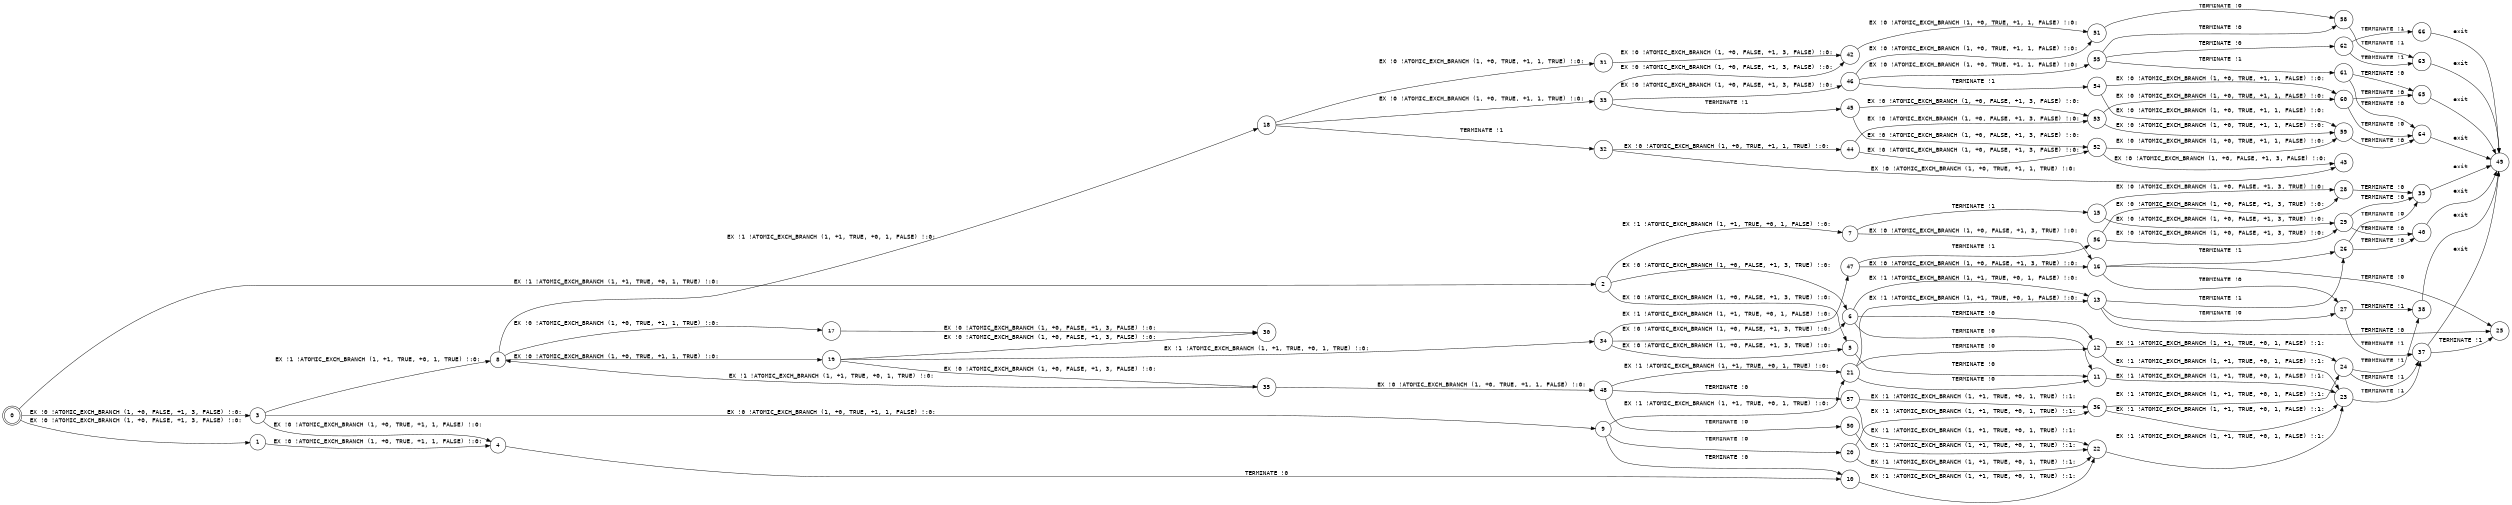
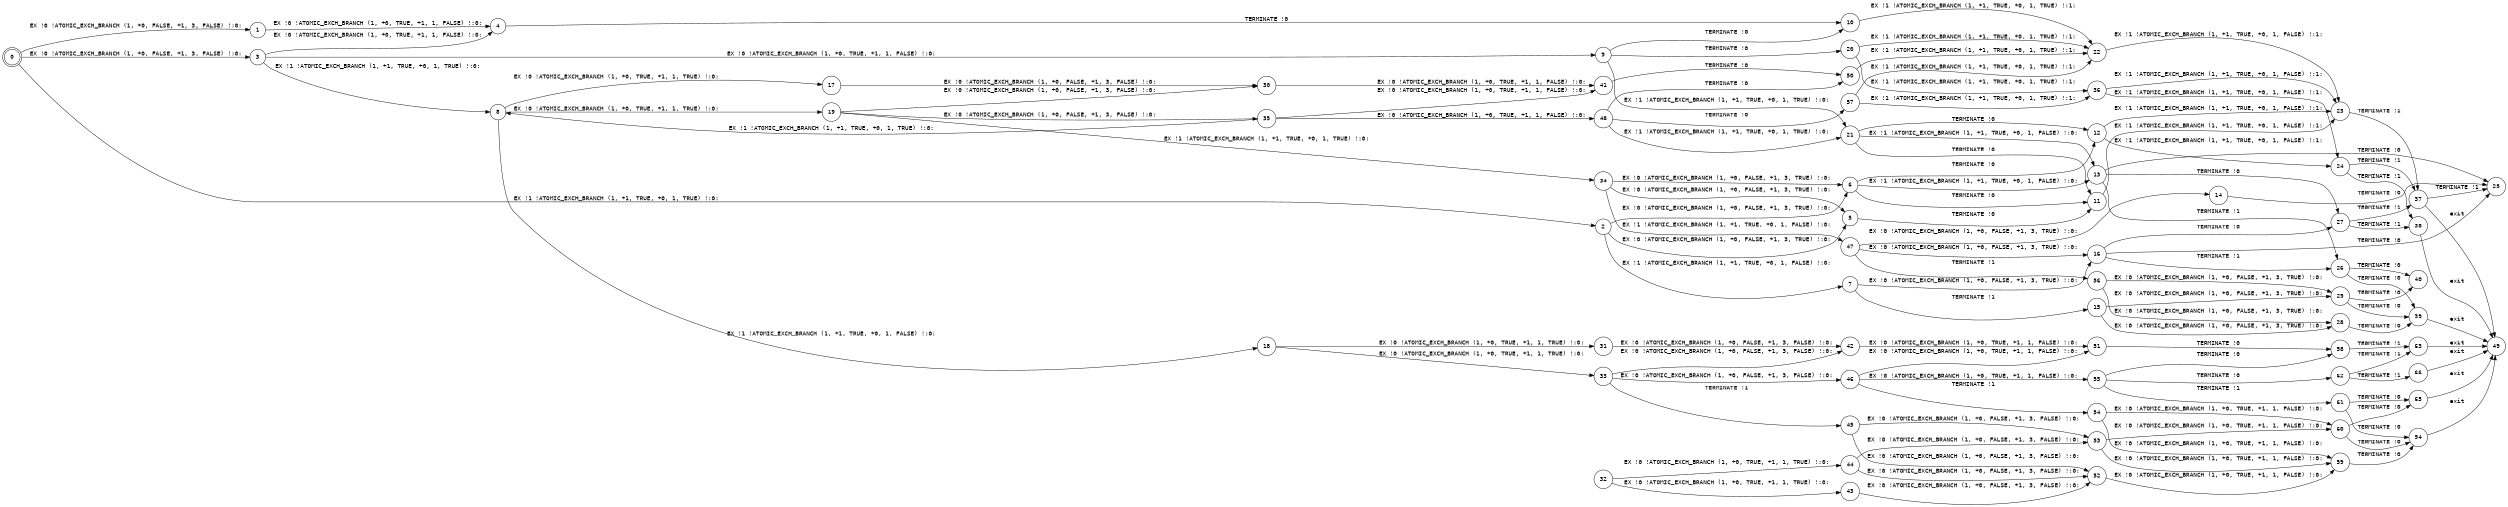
none -> (1603, 85)
(2422, 134) -> (2418, 437)
(1433, 137) -> none
(2215, 170) -> (1974, 504)
none -> (2219, 195)
(2463, 203) -> none
